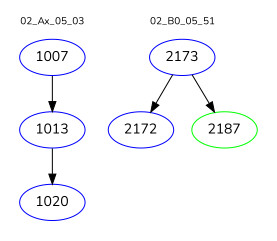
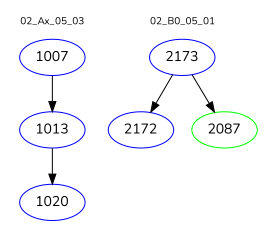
(183, 22) -> (183, 22)
(225, 130) -> (225, 130)
